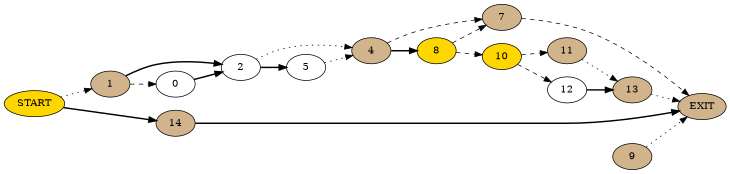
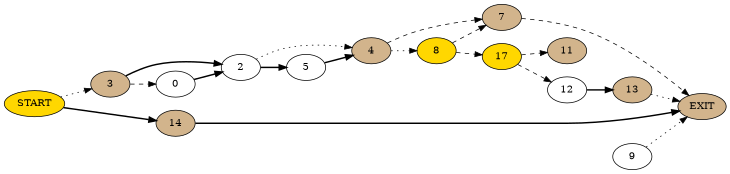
(400, 51) -> (400, 51)
(502, 57) -> (502, 57)
(335, 60) -> (335, 60)
(597, 68) -> none
(110, 84) -> (110, 84)
(632, 157) -> (632, 157)
